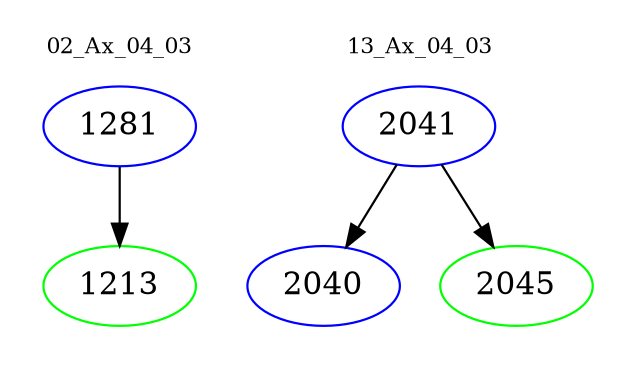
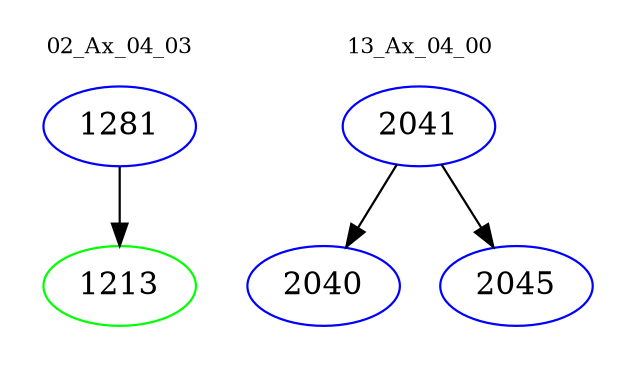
(420, 48) -> (420, 48)
(516, 286) -> (516, 286)
